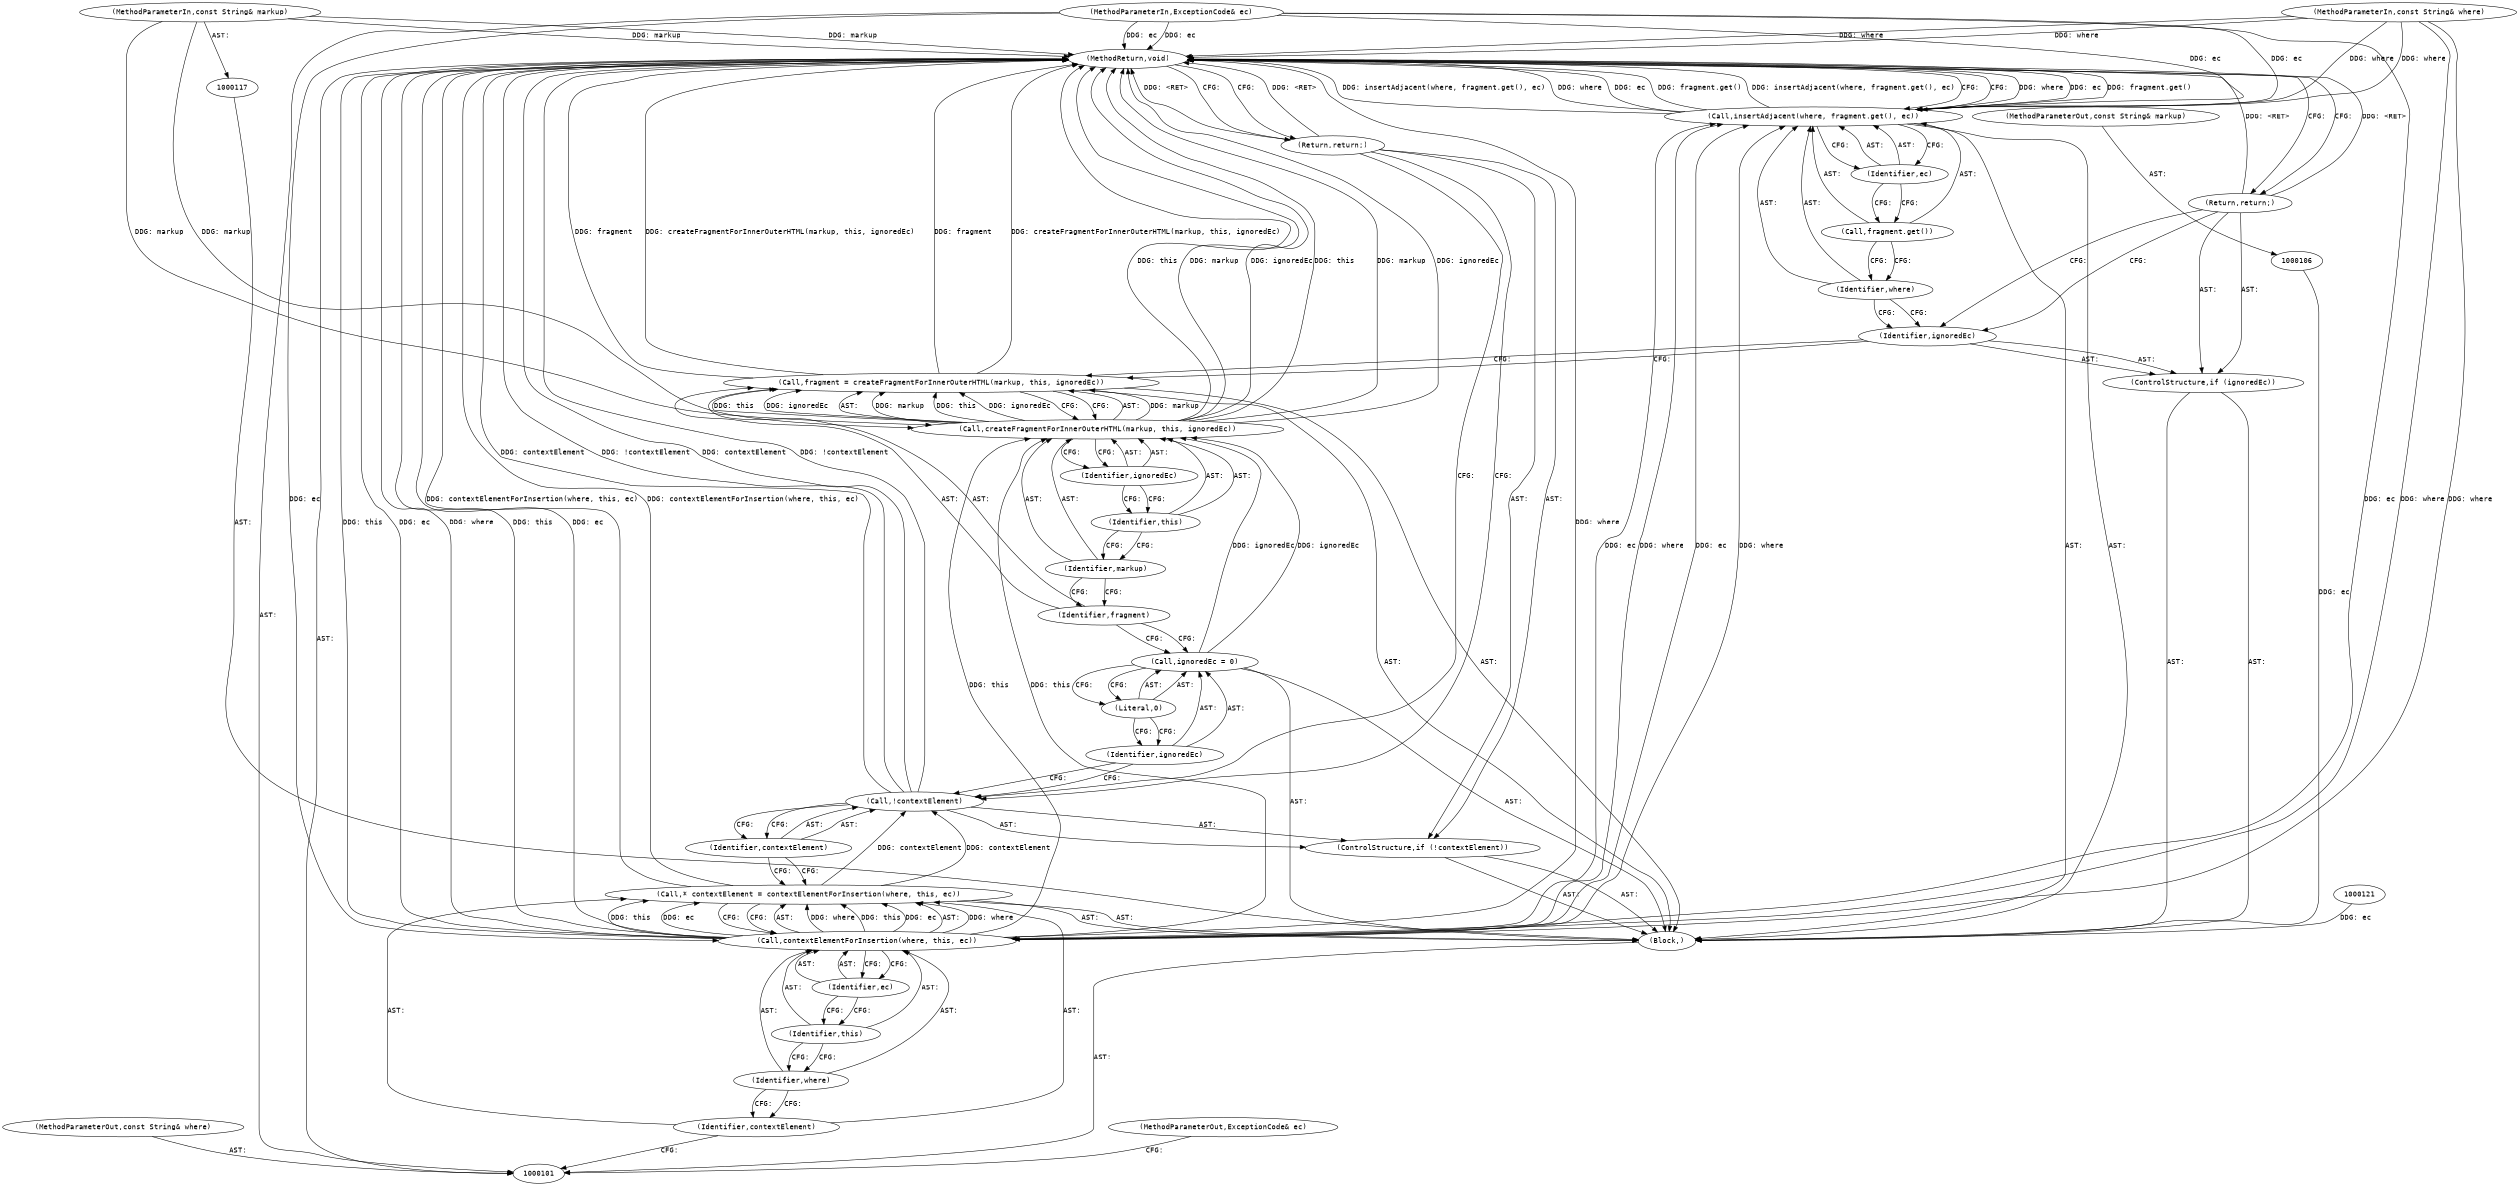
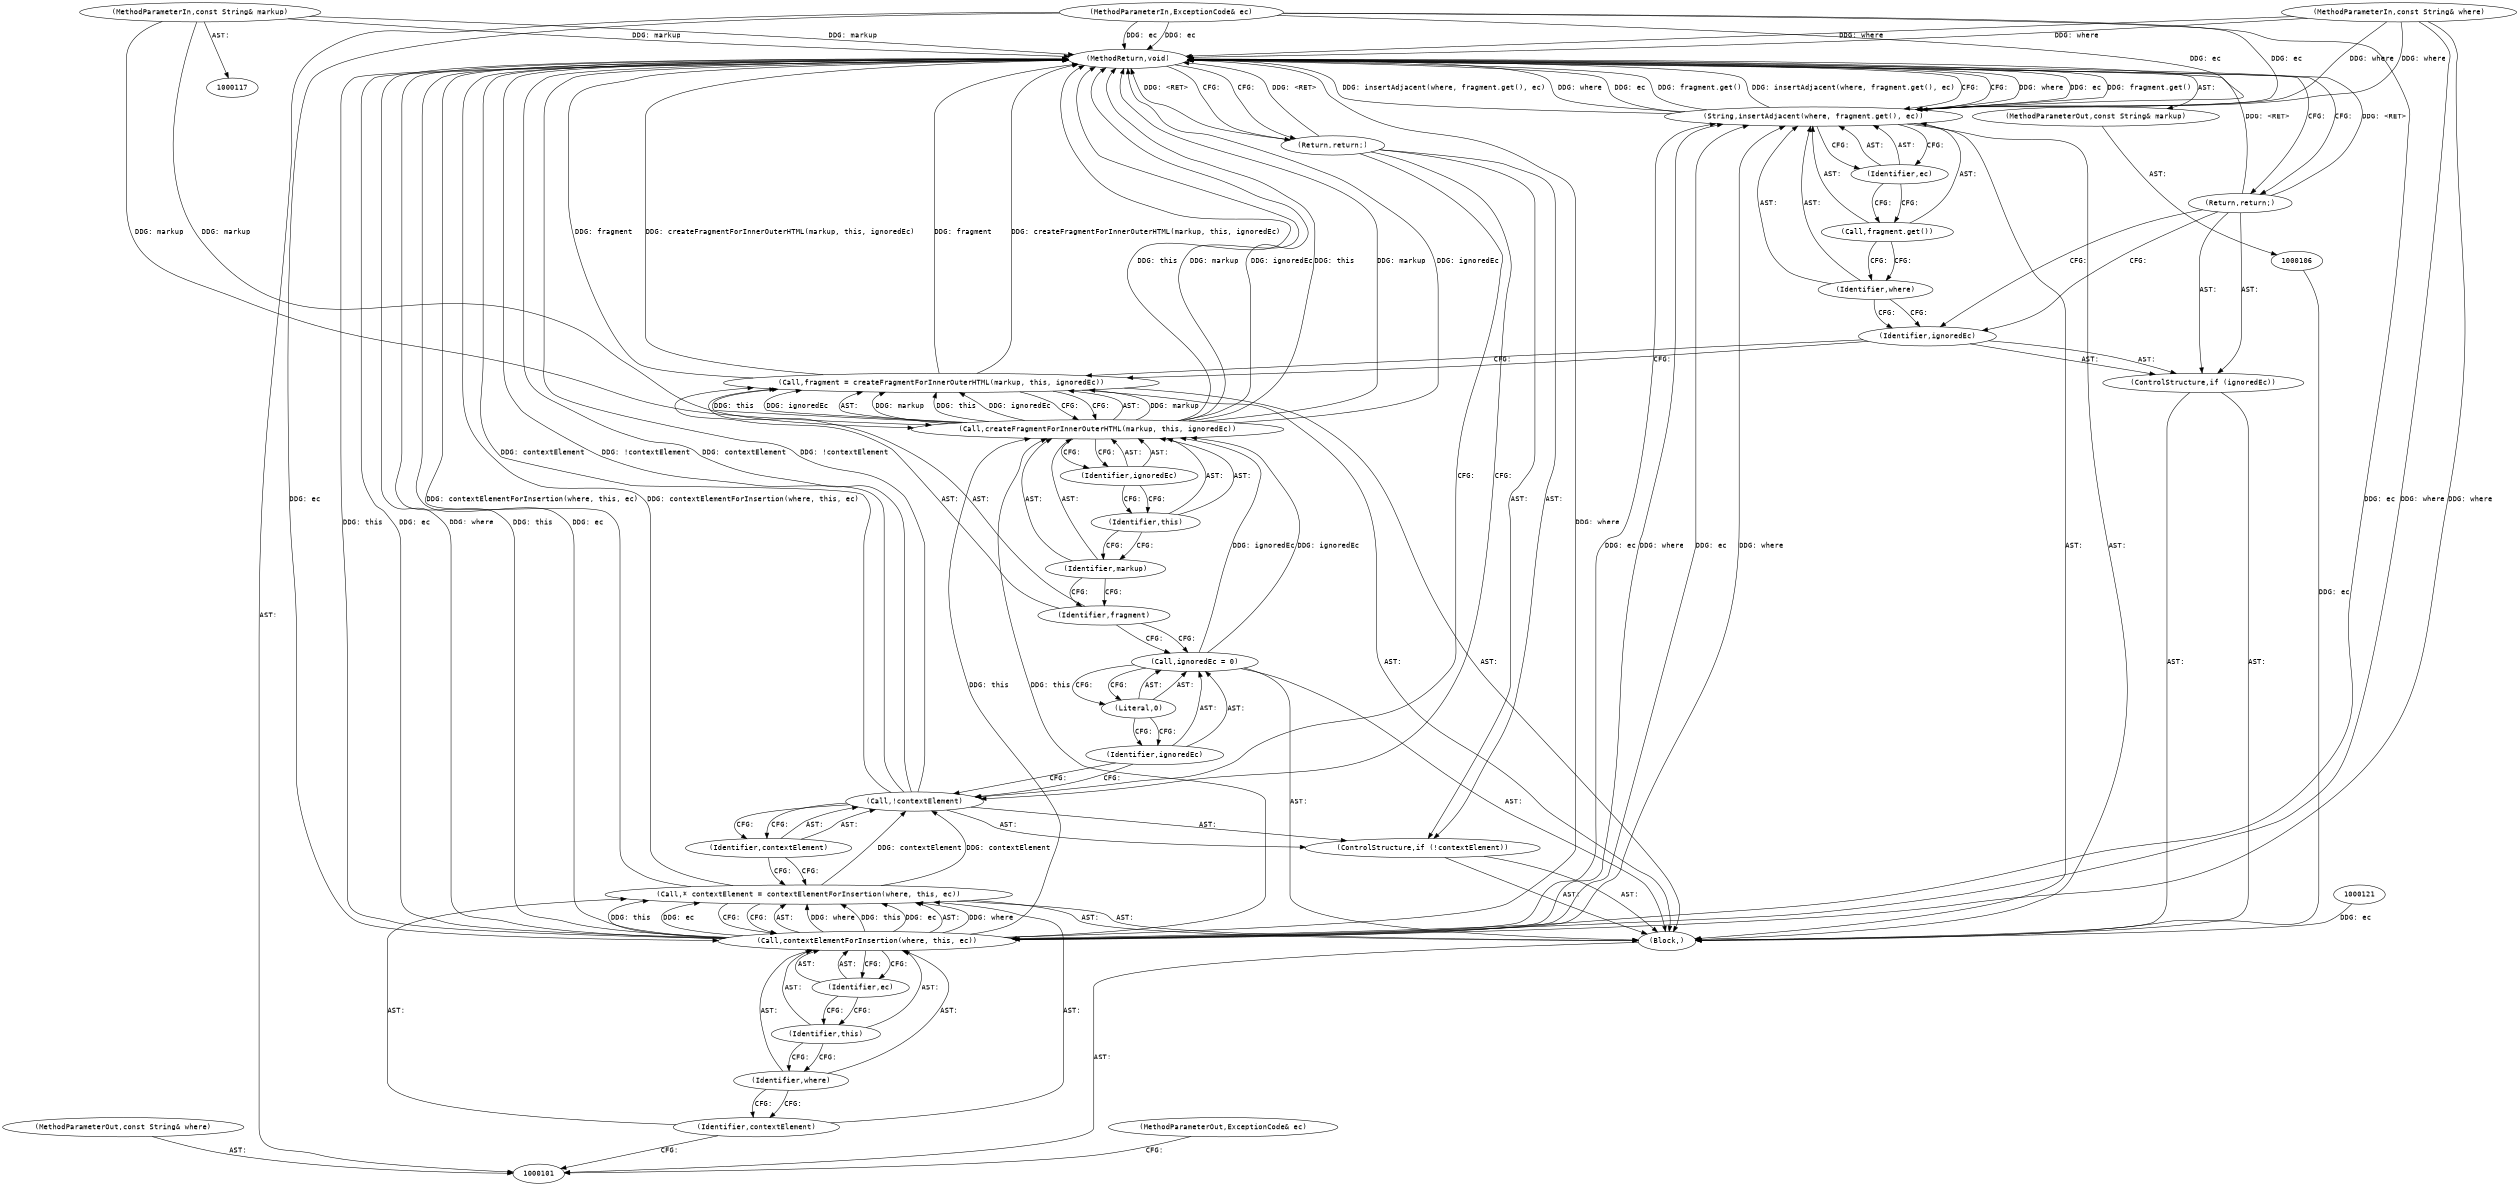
(1814, 117) -> (1814, 117)
(321, 343) -> (1714, 61)
(597, 855) -> none
